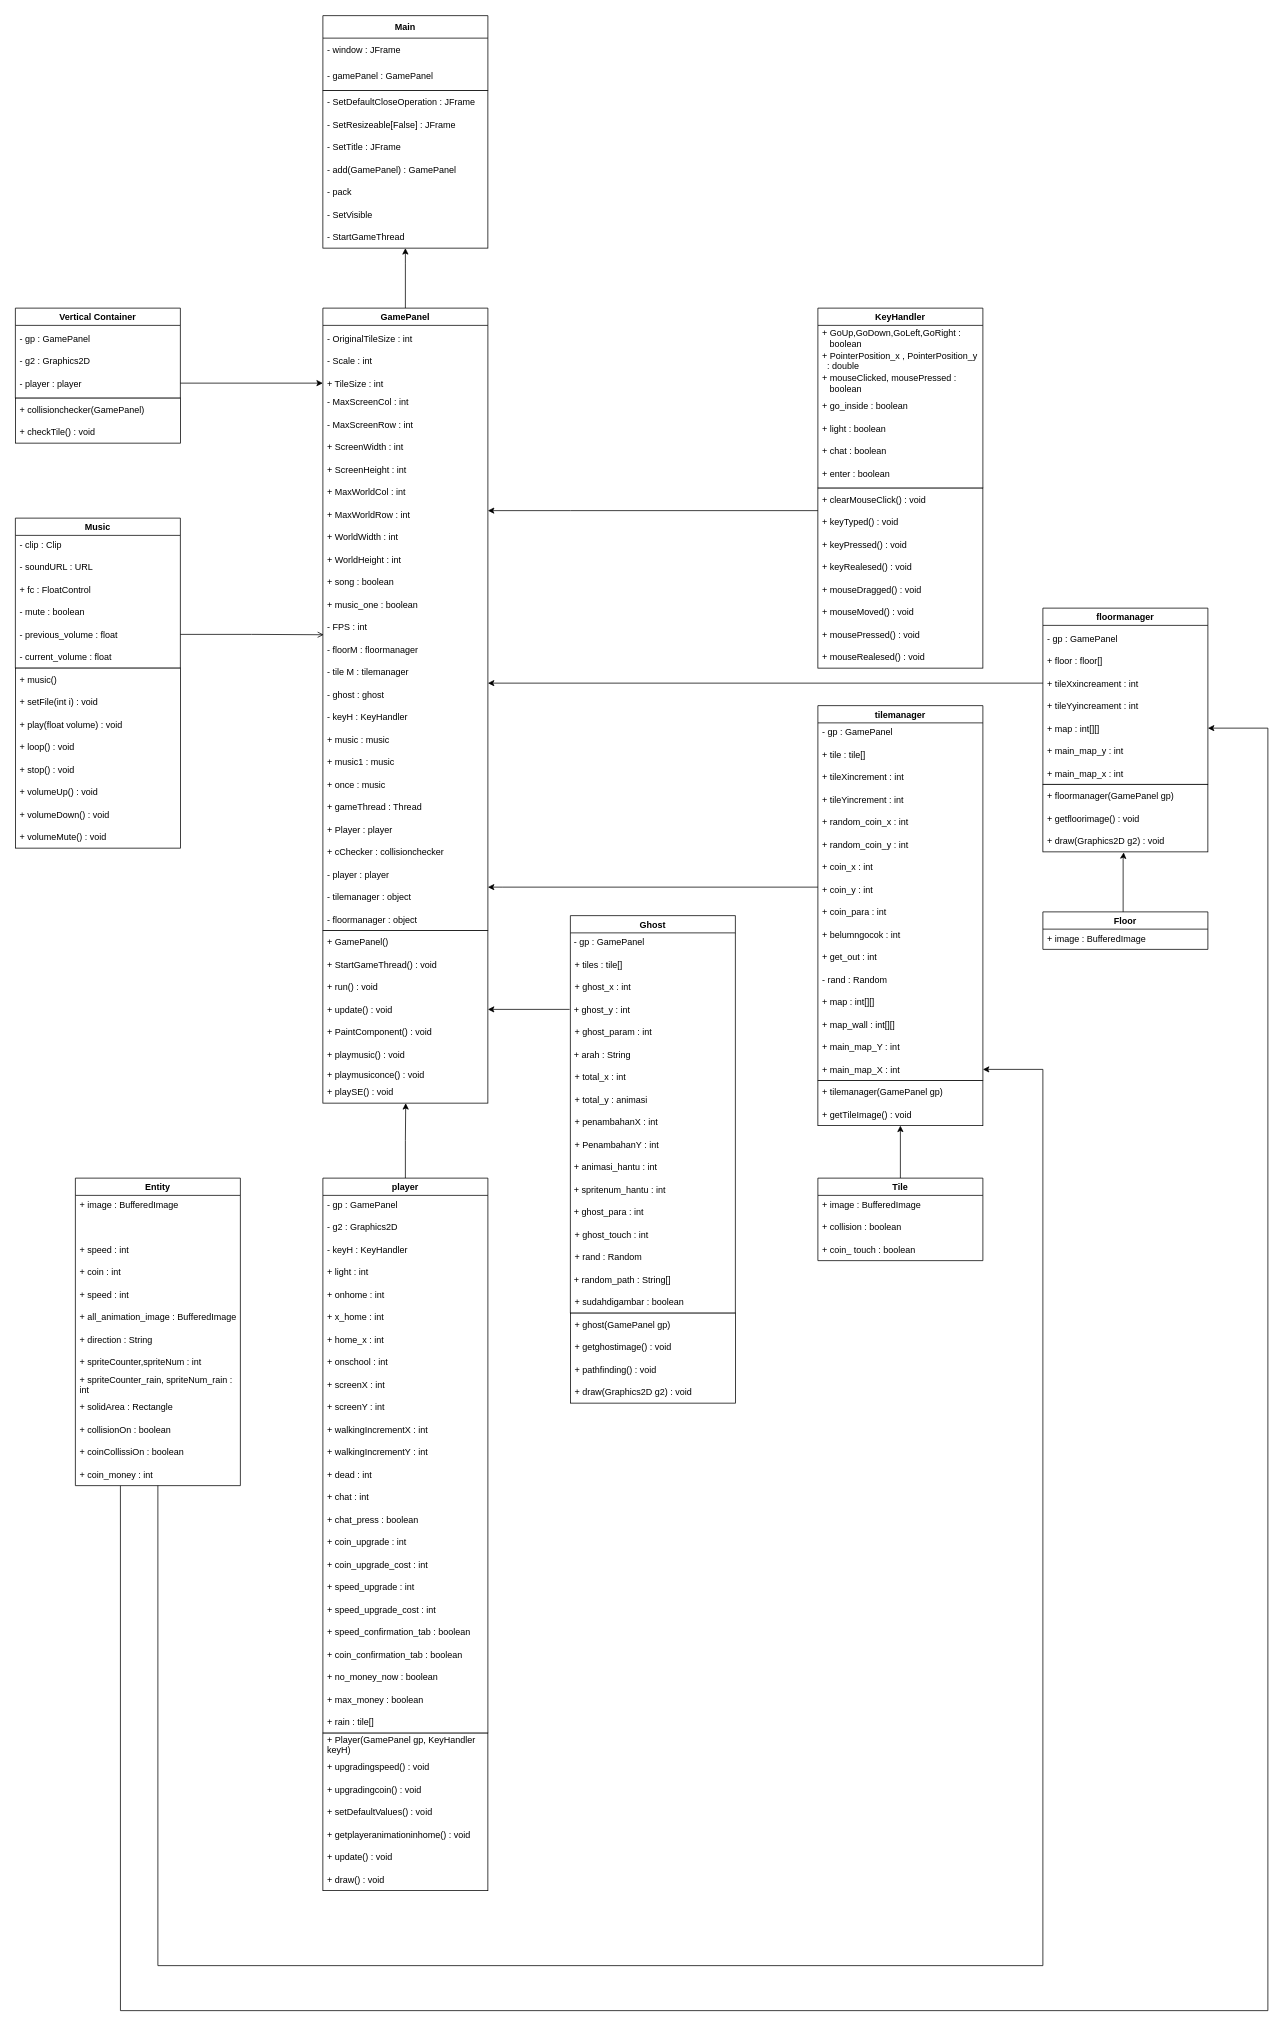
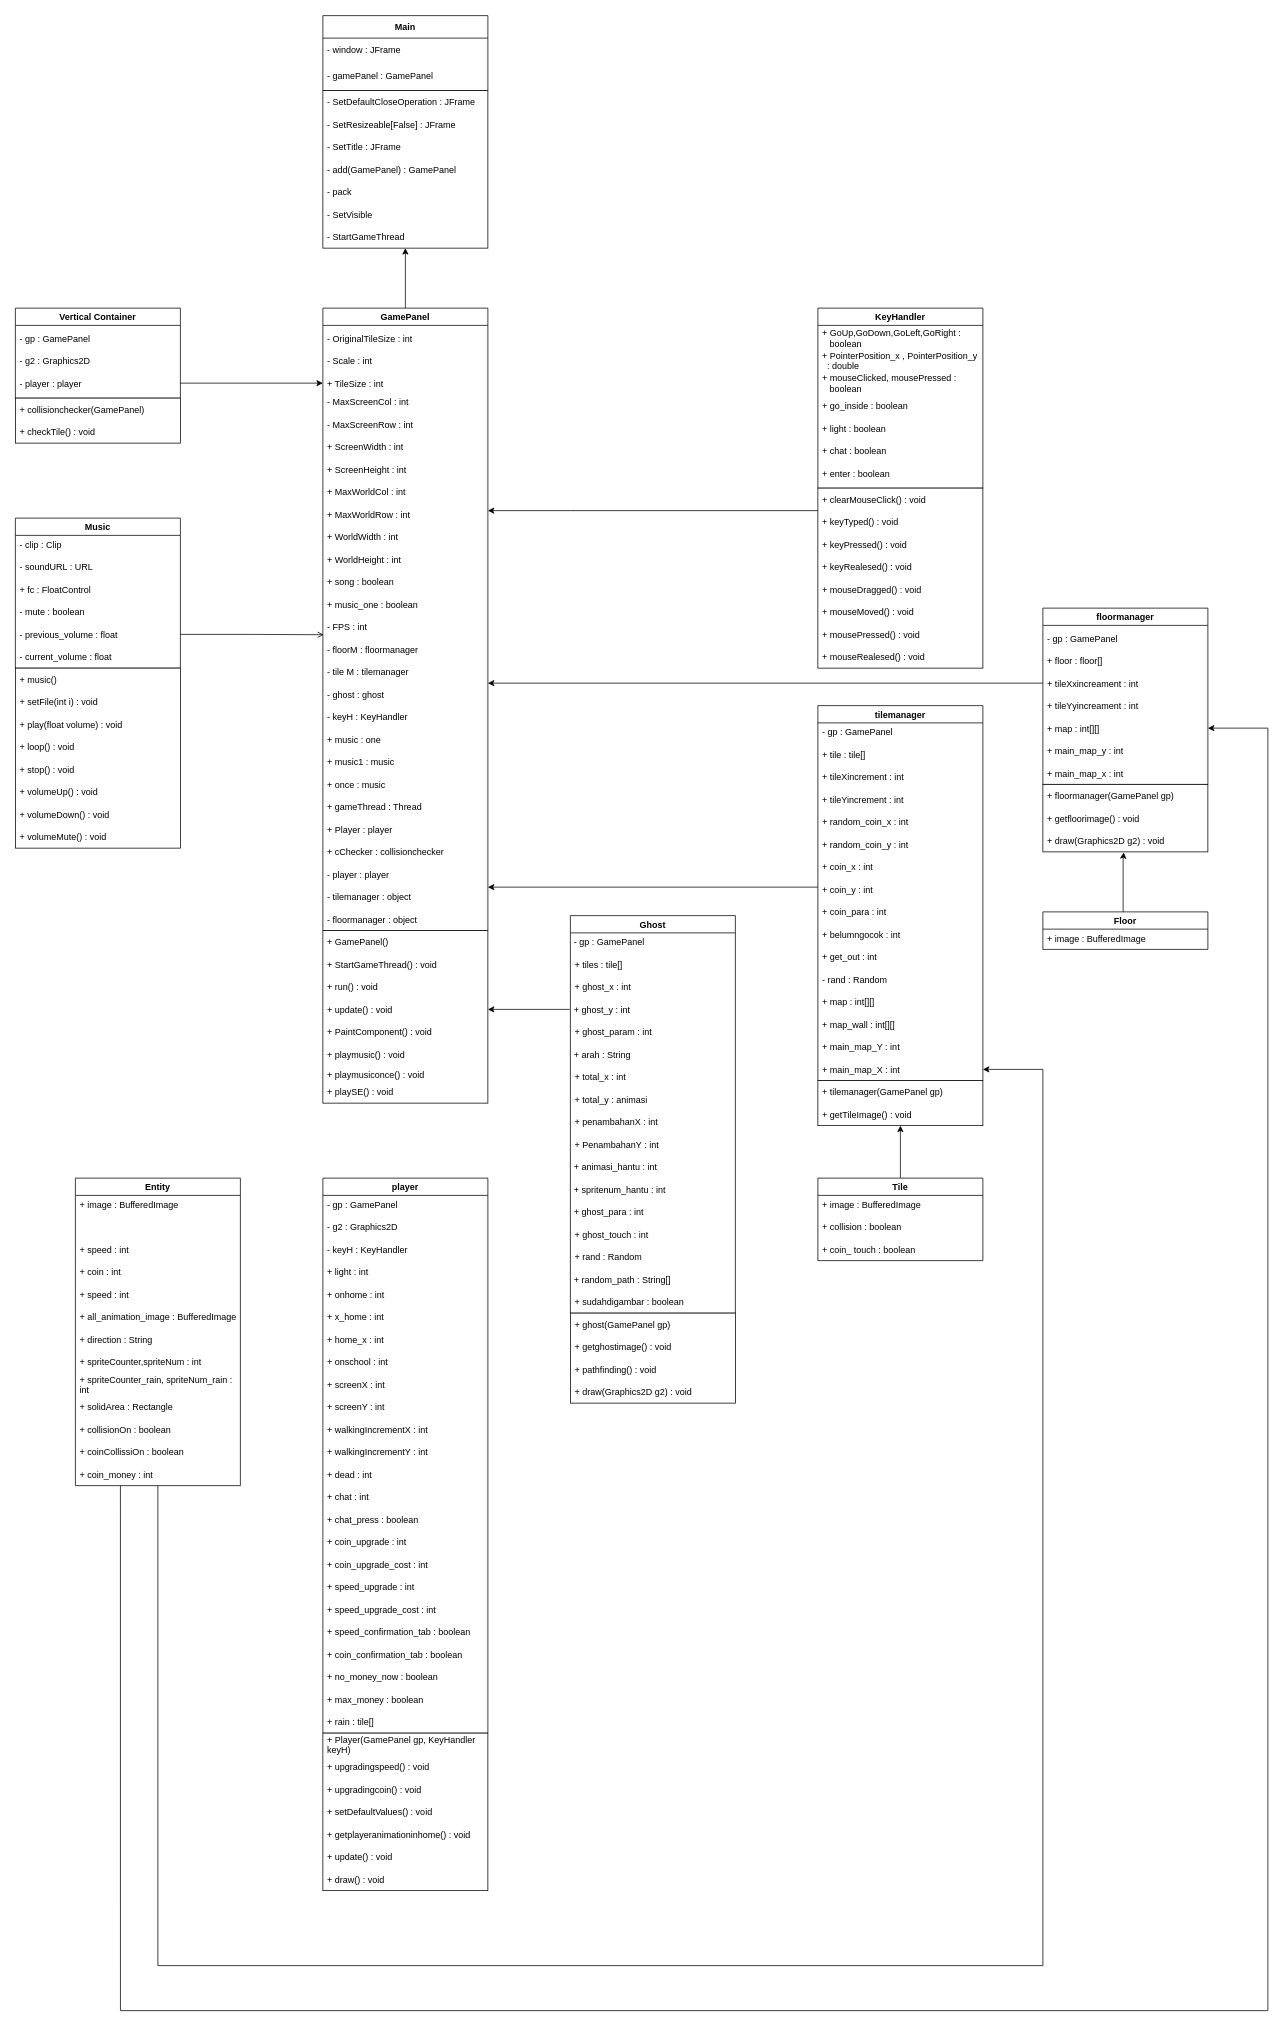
(358, 740) -> (354, 740)
(405, 1143) -> none
